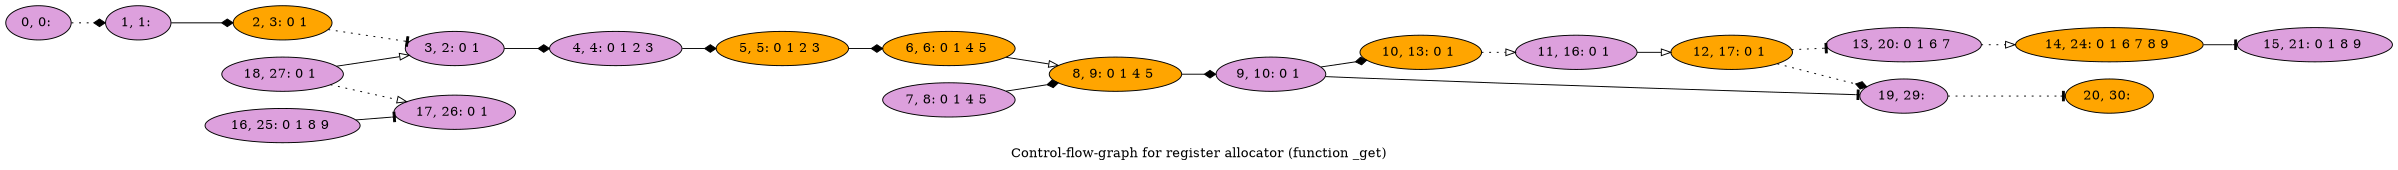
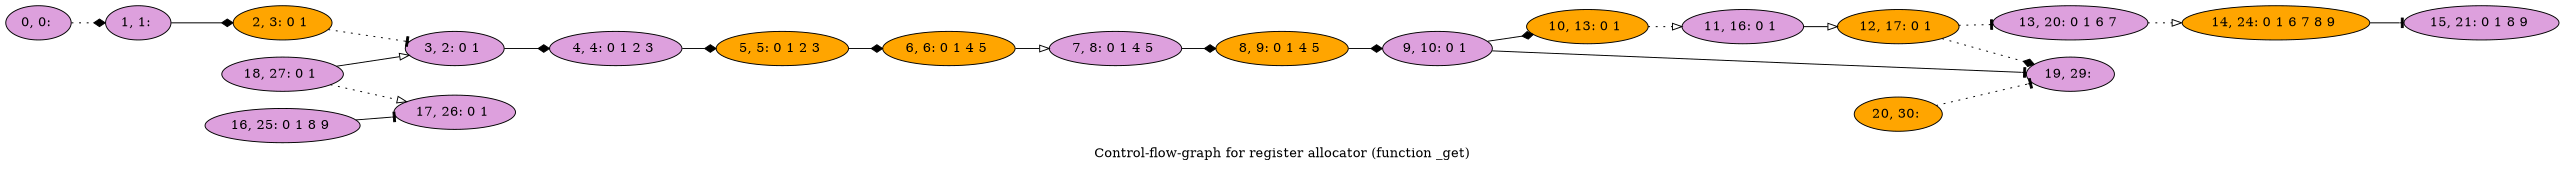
(1027, 61) -> (1027, 49)
(2004, 96) -> (1982, 95)
